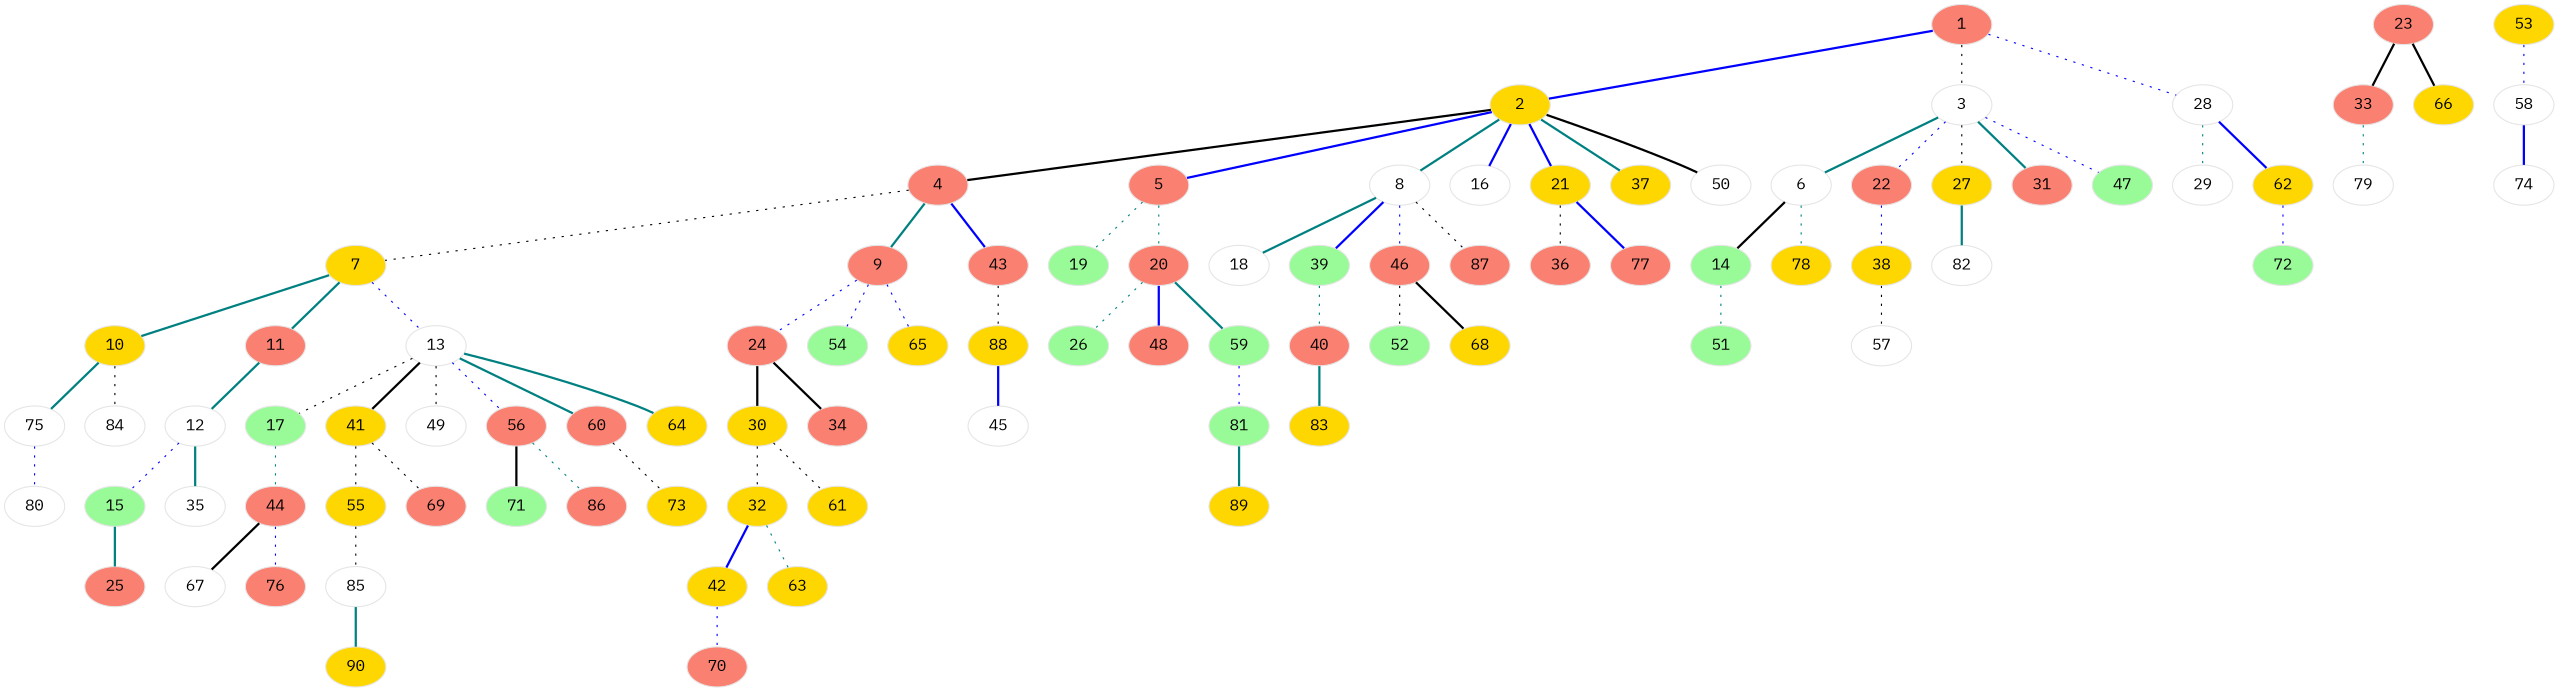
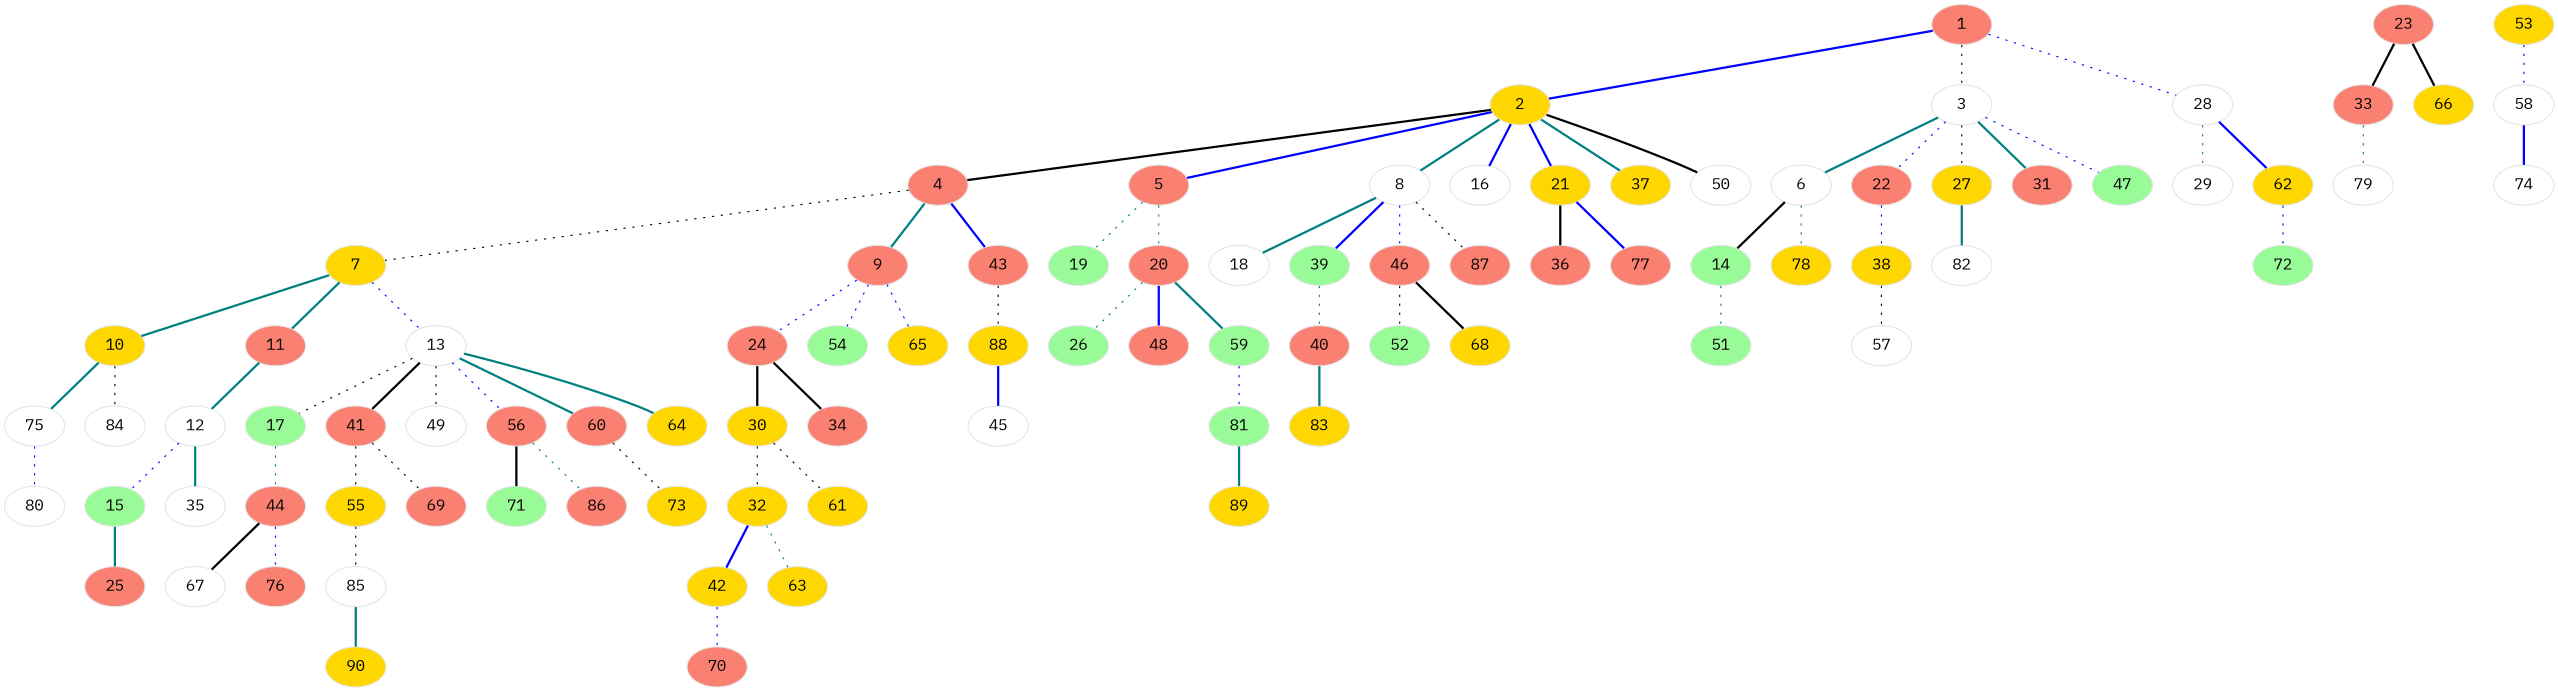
(1560, 225) -> (1560, 225)
(356, 426) -> (356, 426)
